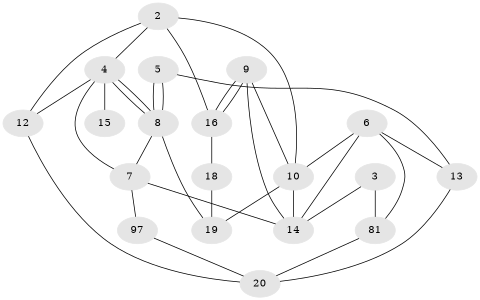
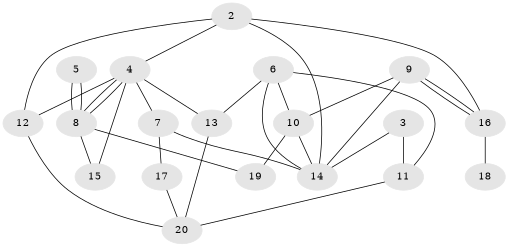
(275, 59) -> (314, 82)
(326, 89) -> (171, 97)
(144, 150) -> (86, 150)
(212, 208) -> none
(137, 230) -> (162, 177)
(375, 230) -> (403, 177)
